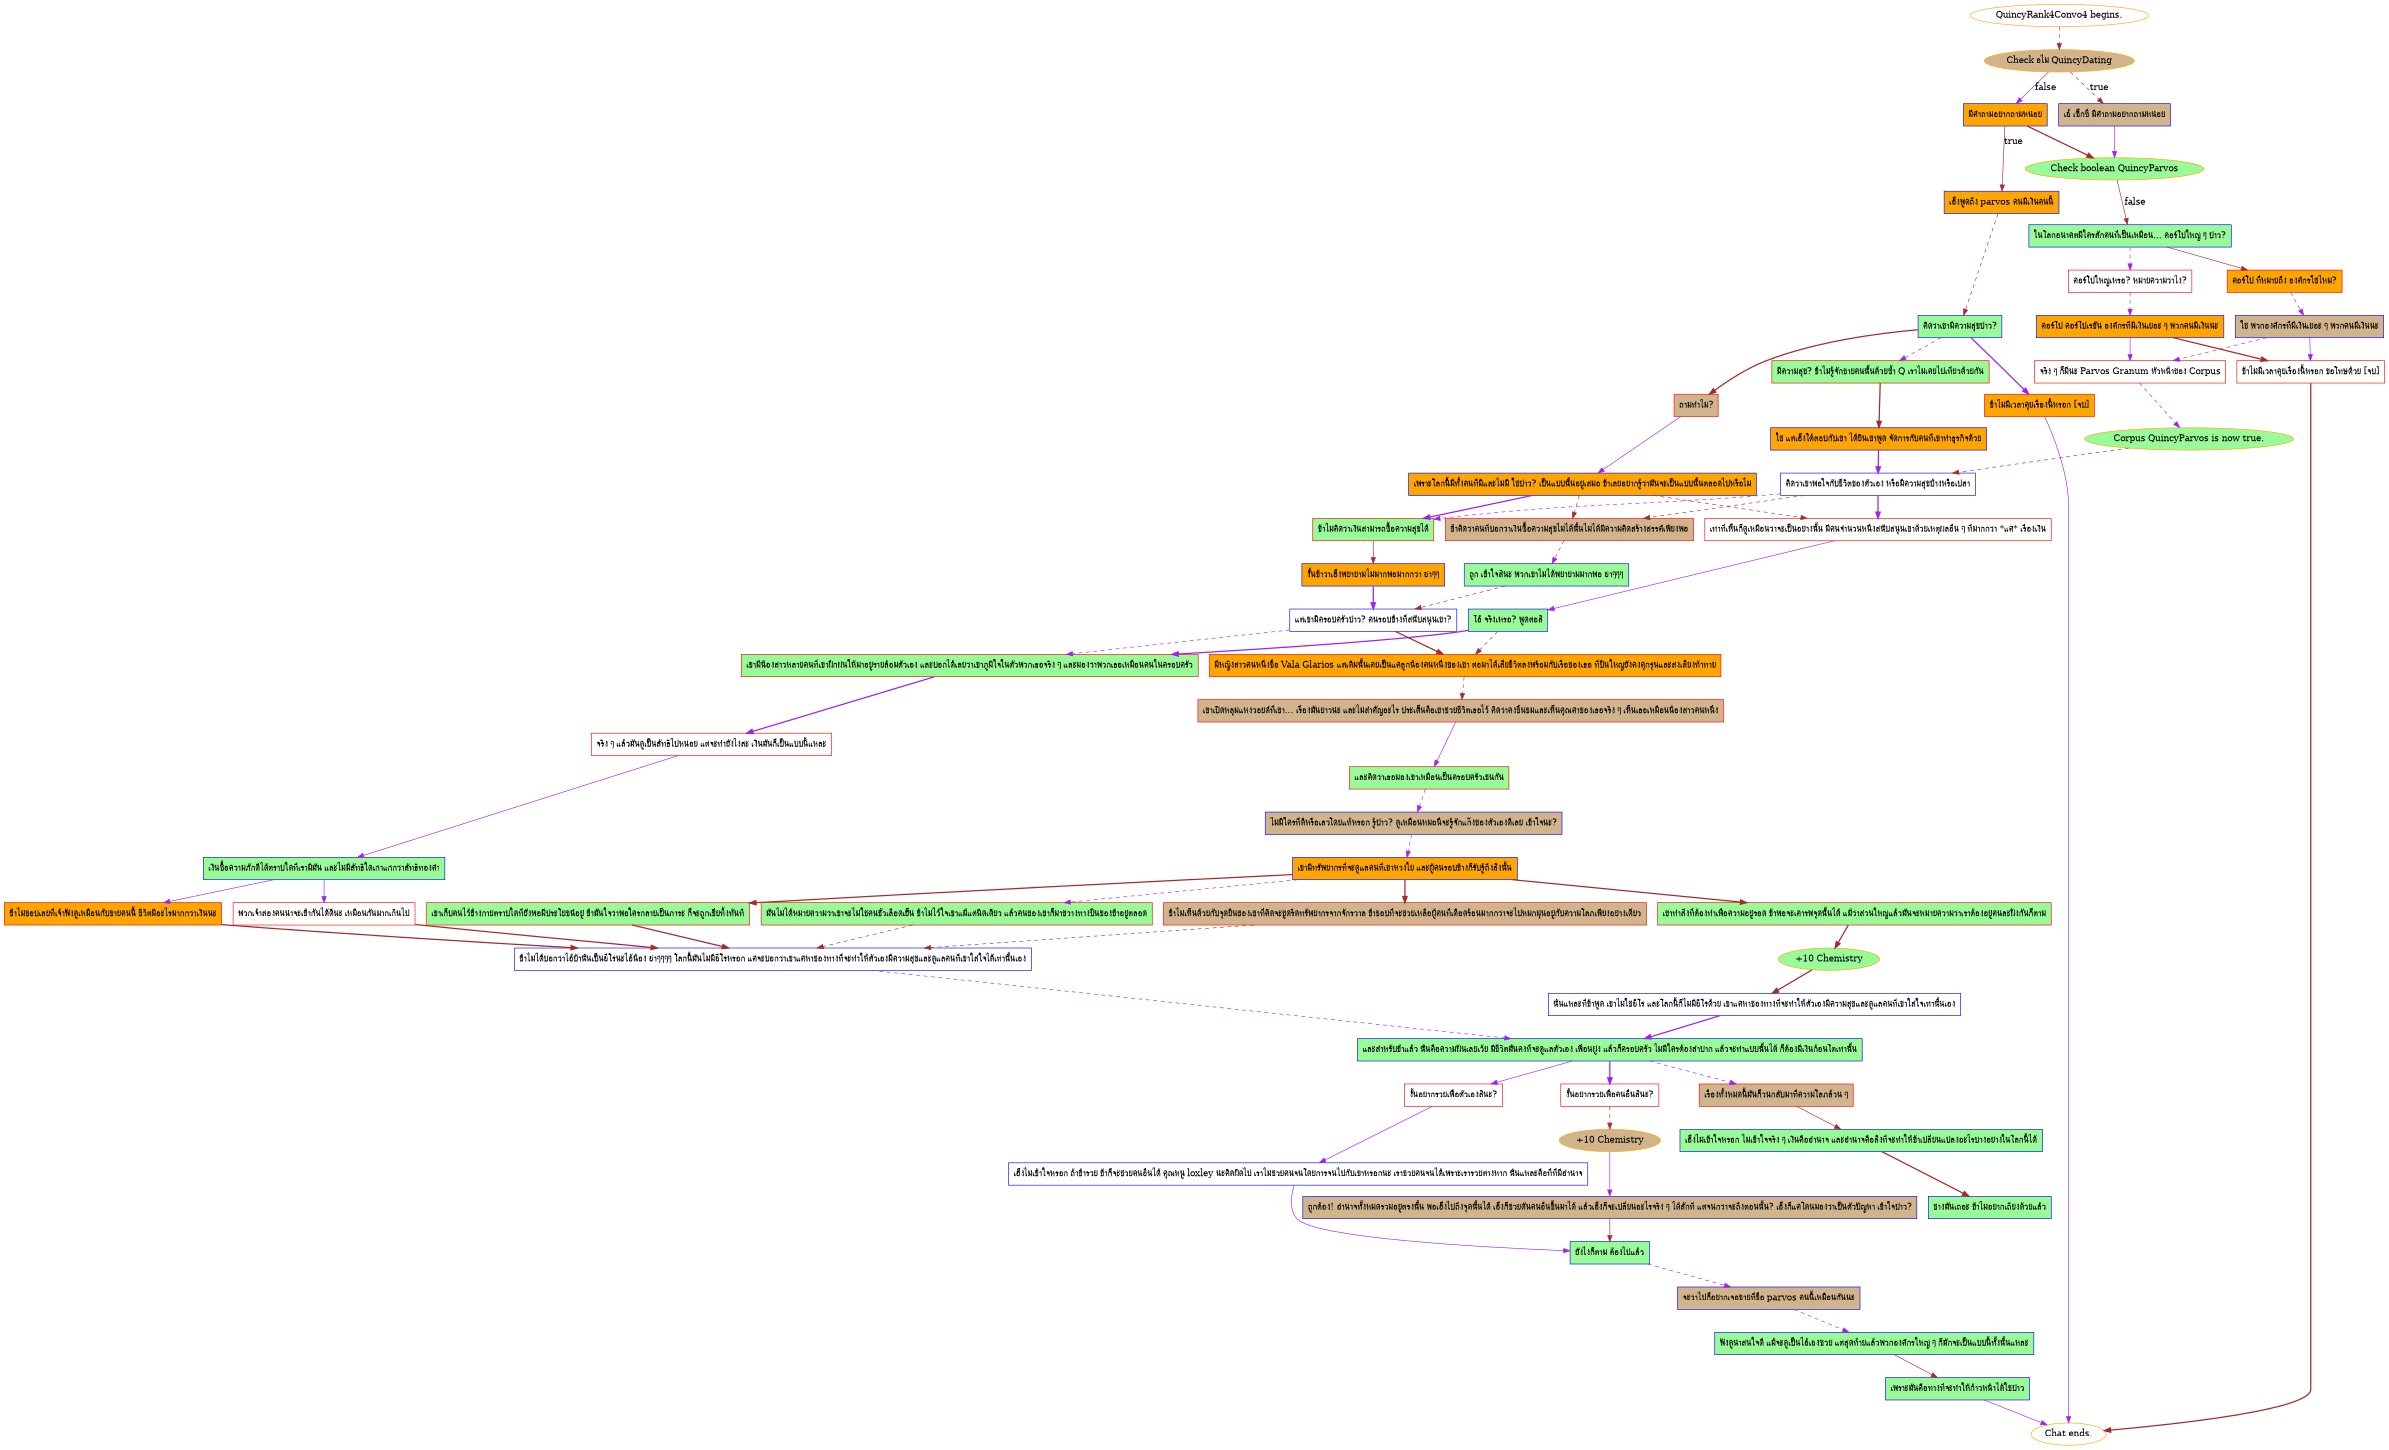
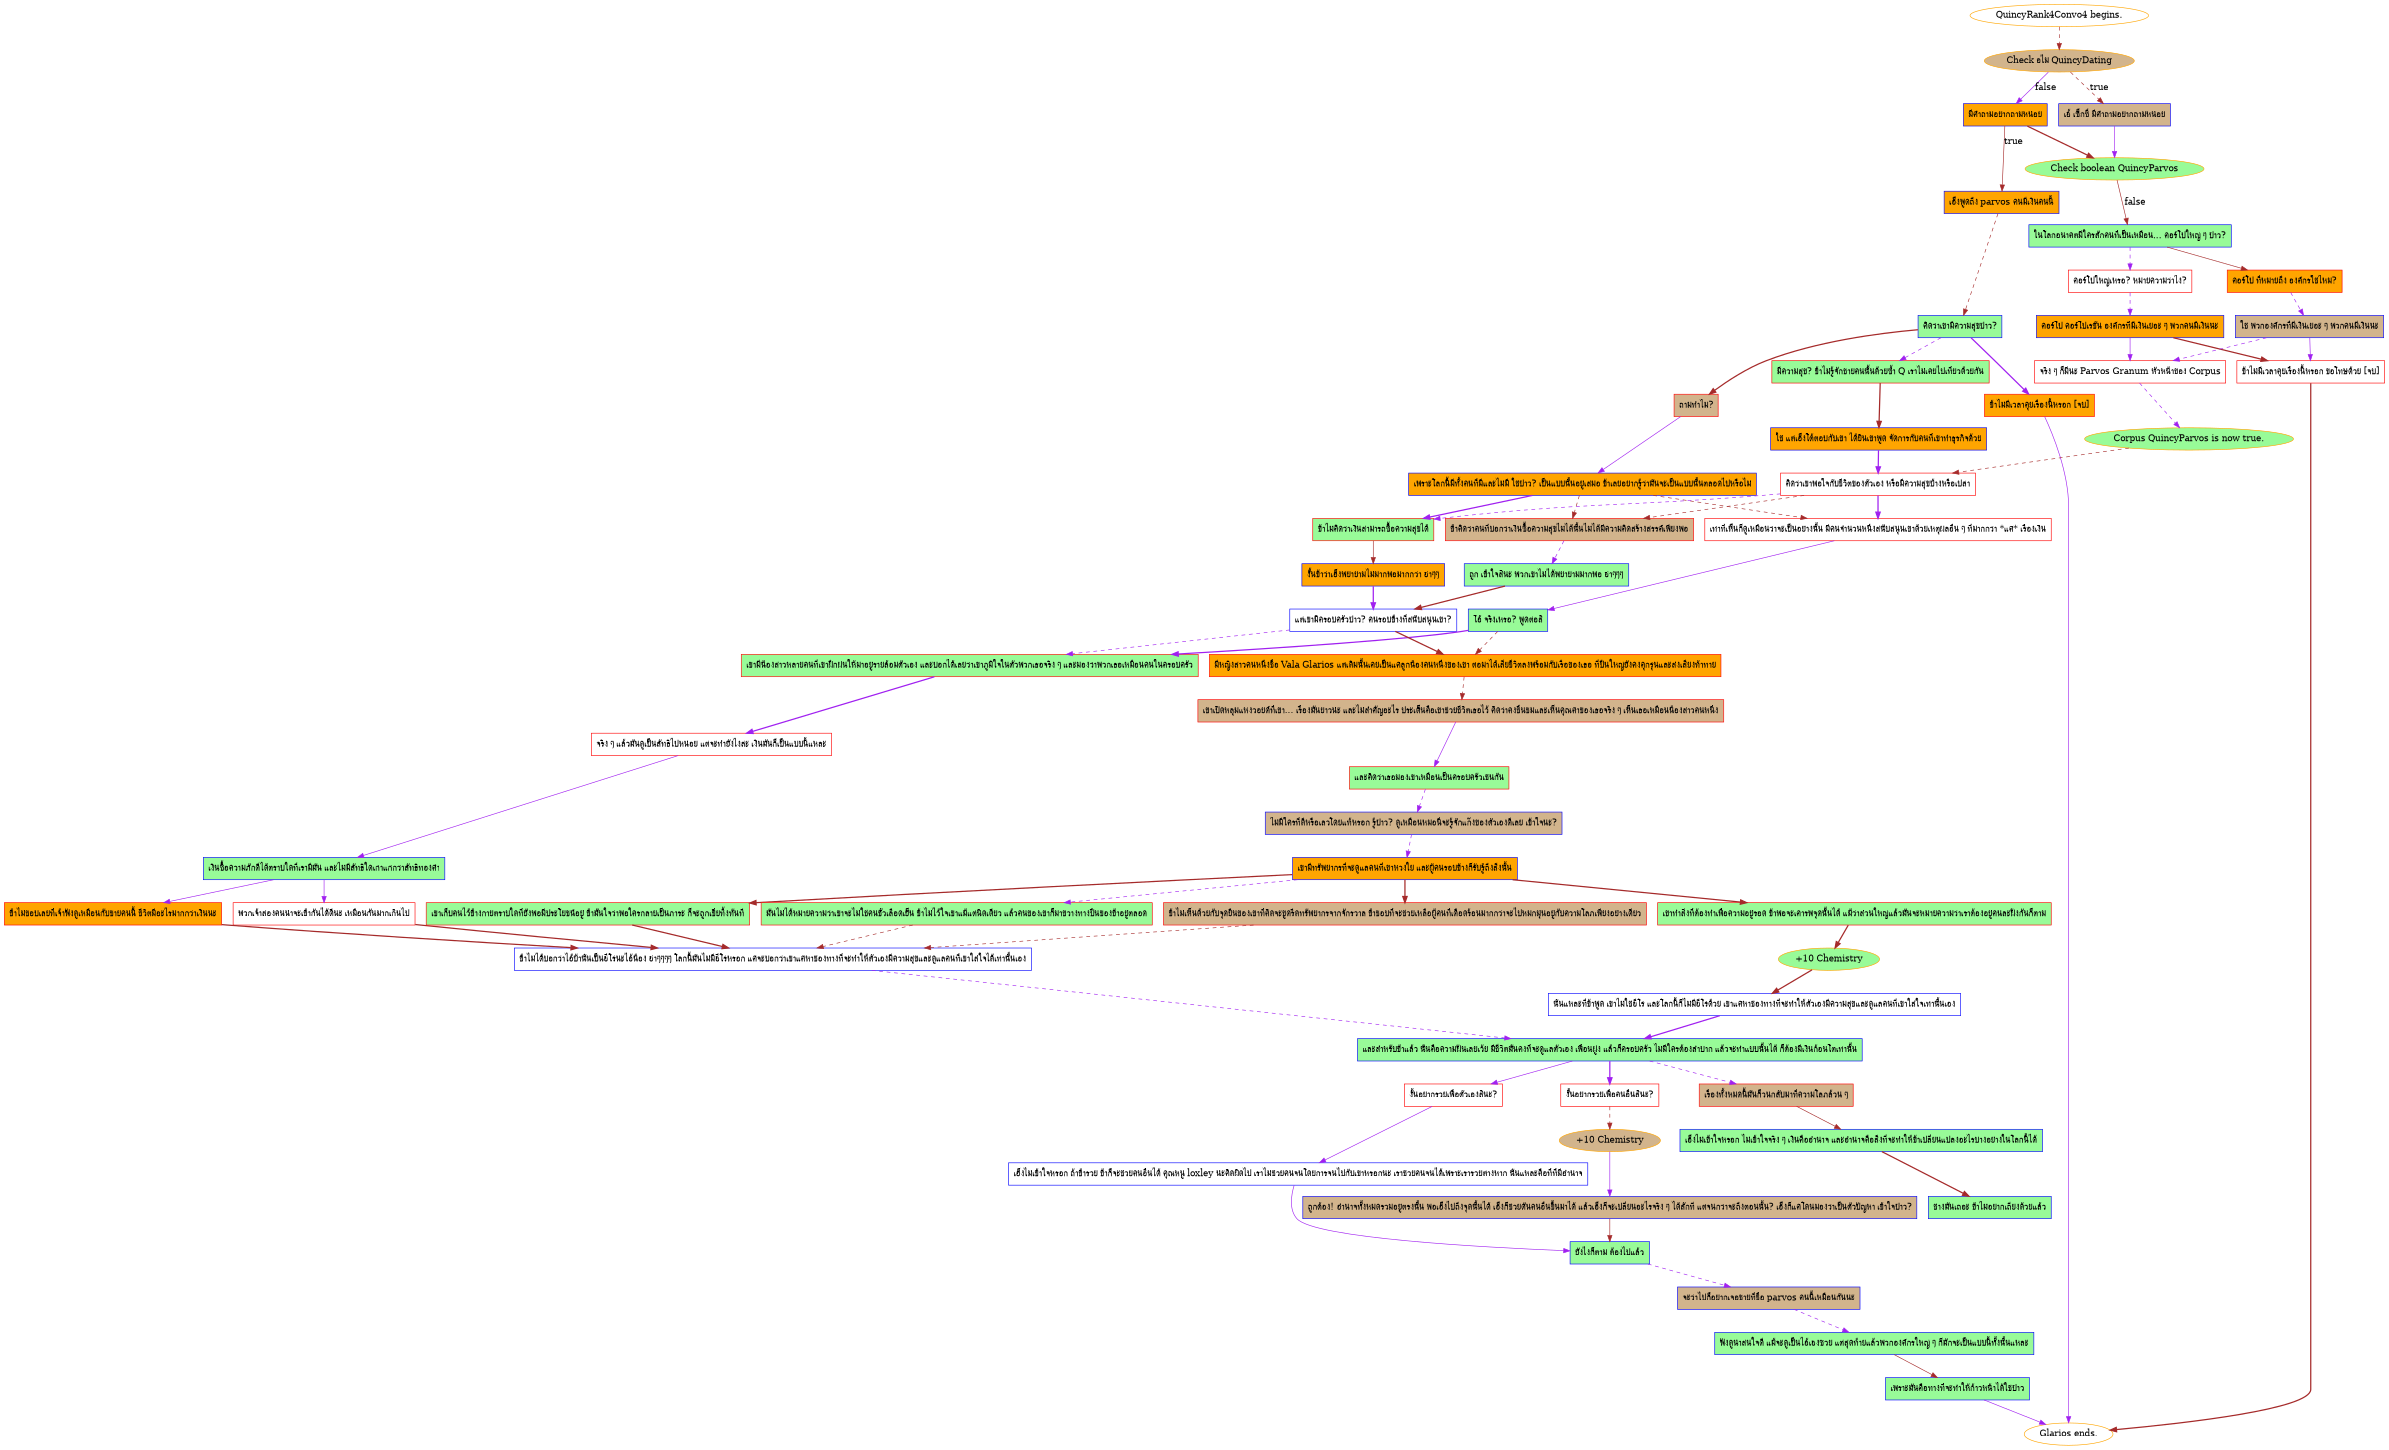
(1878, 484) -> (1878, 484)
(1463, 597) -> (1463, 597)
(2069, 1434) -> (2069, 1434)
